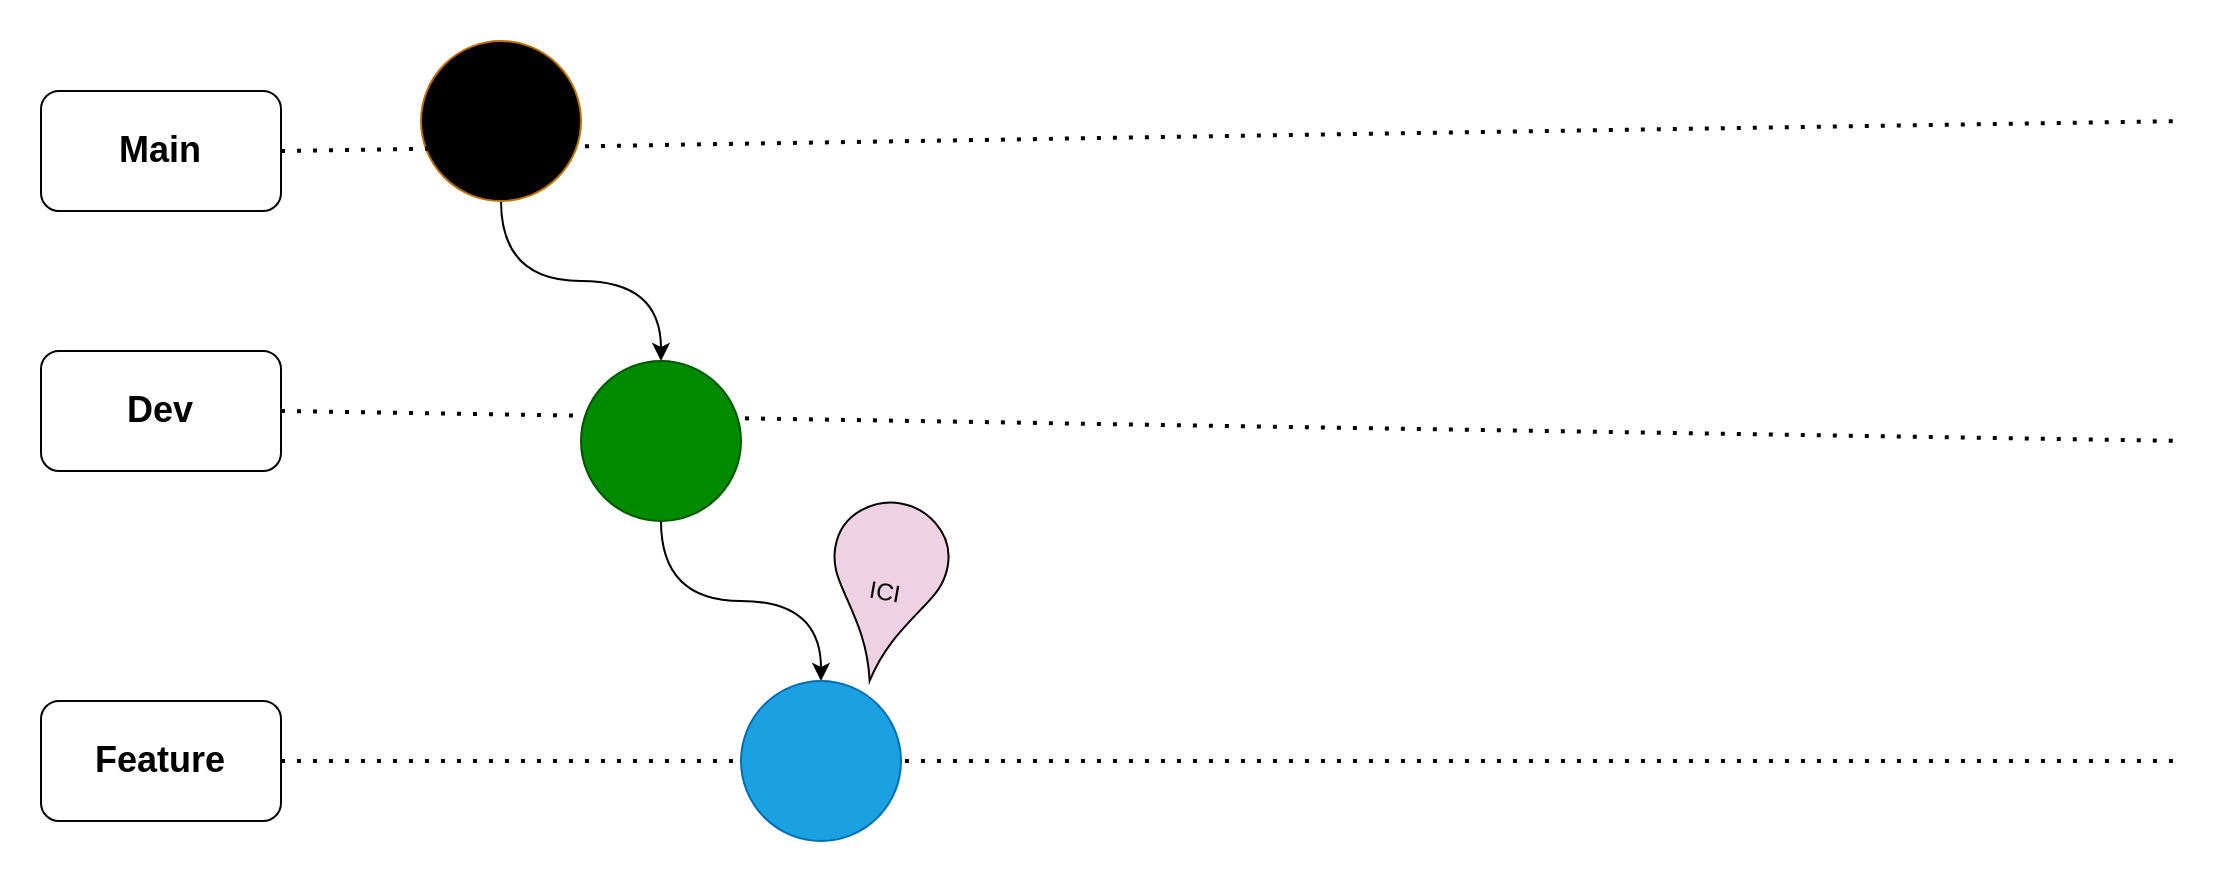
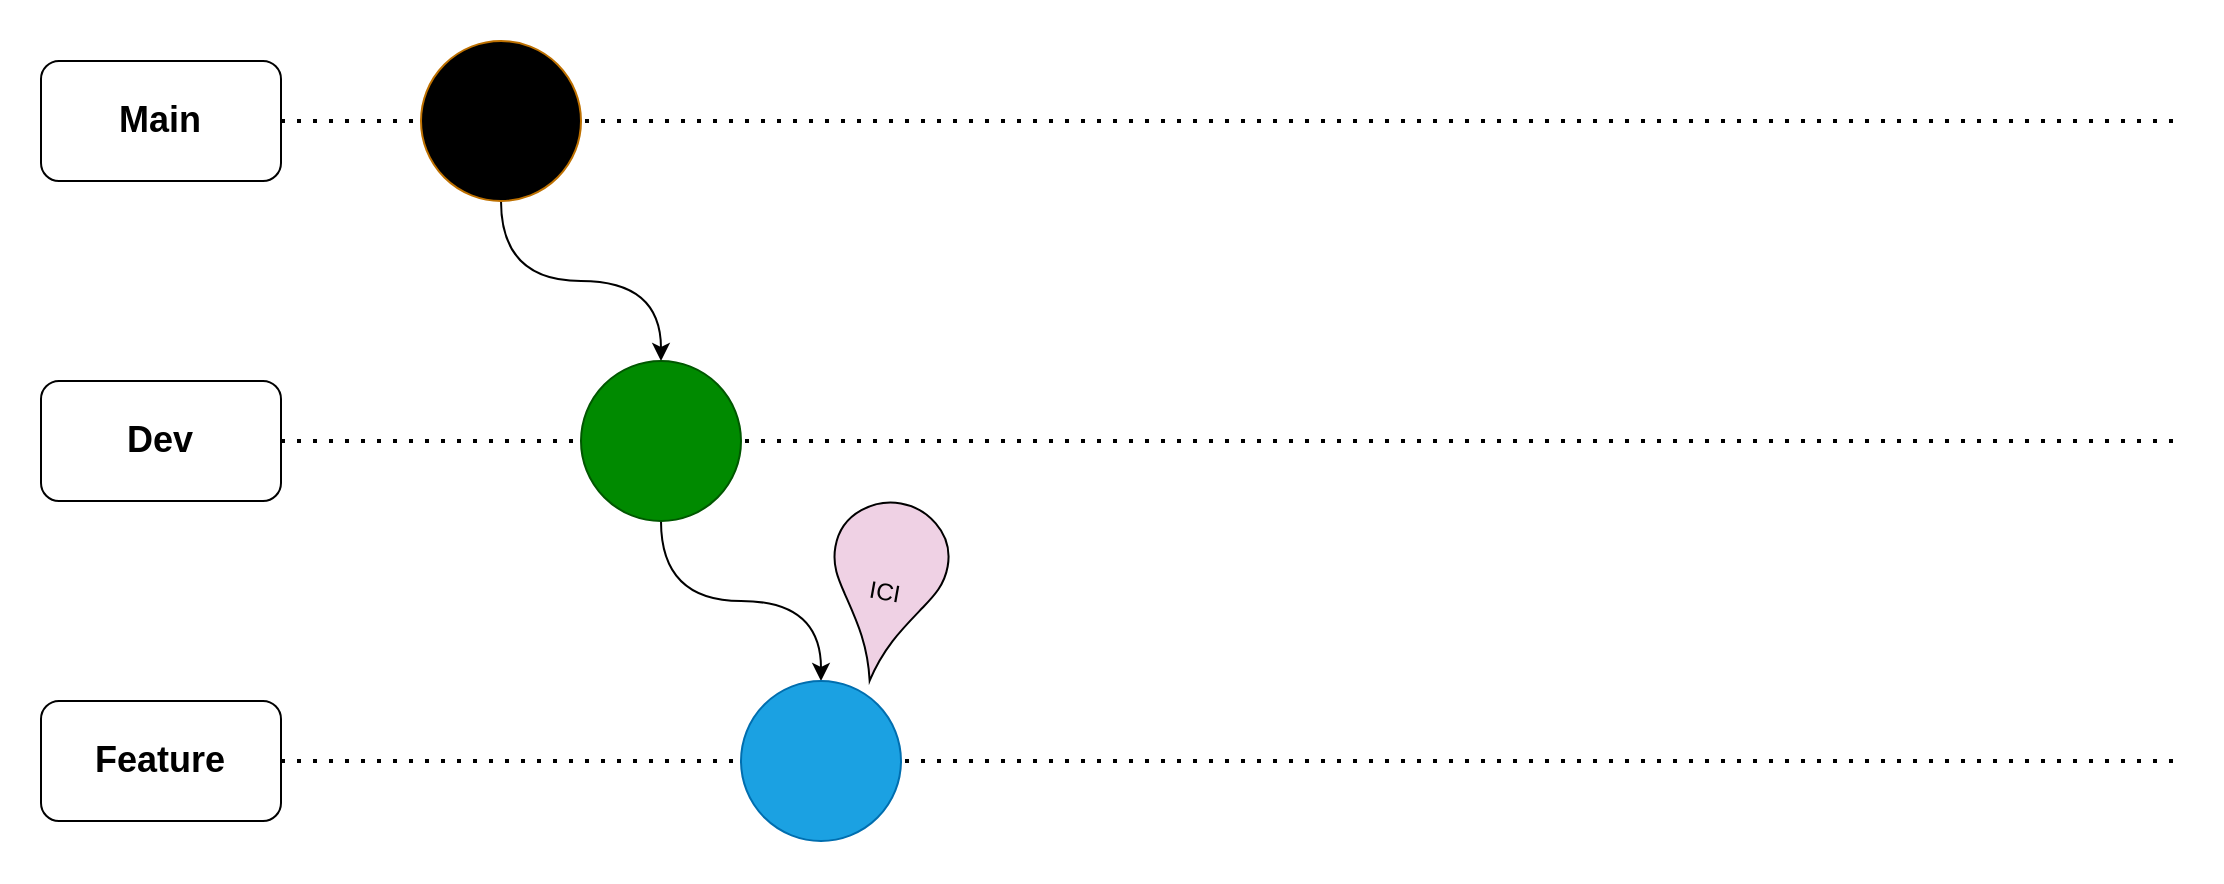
(161, 151) -> (161, 121)
(161, 411) -> (161, 441)
